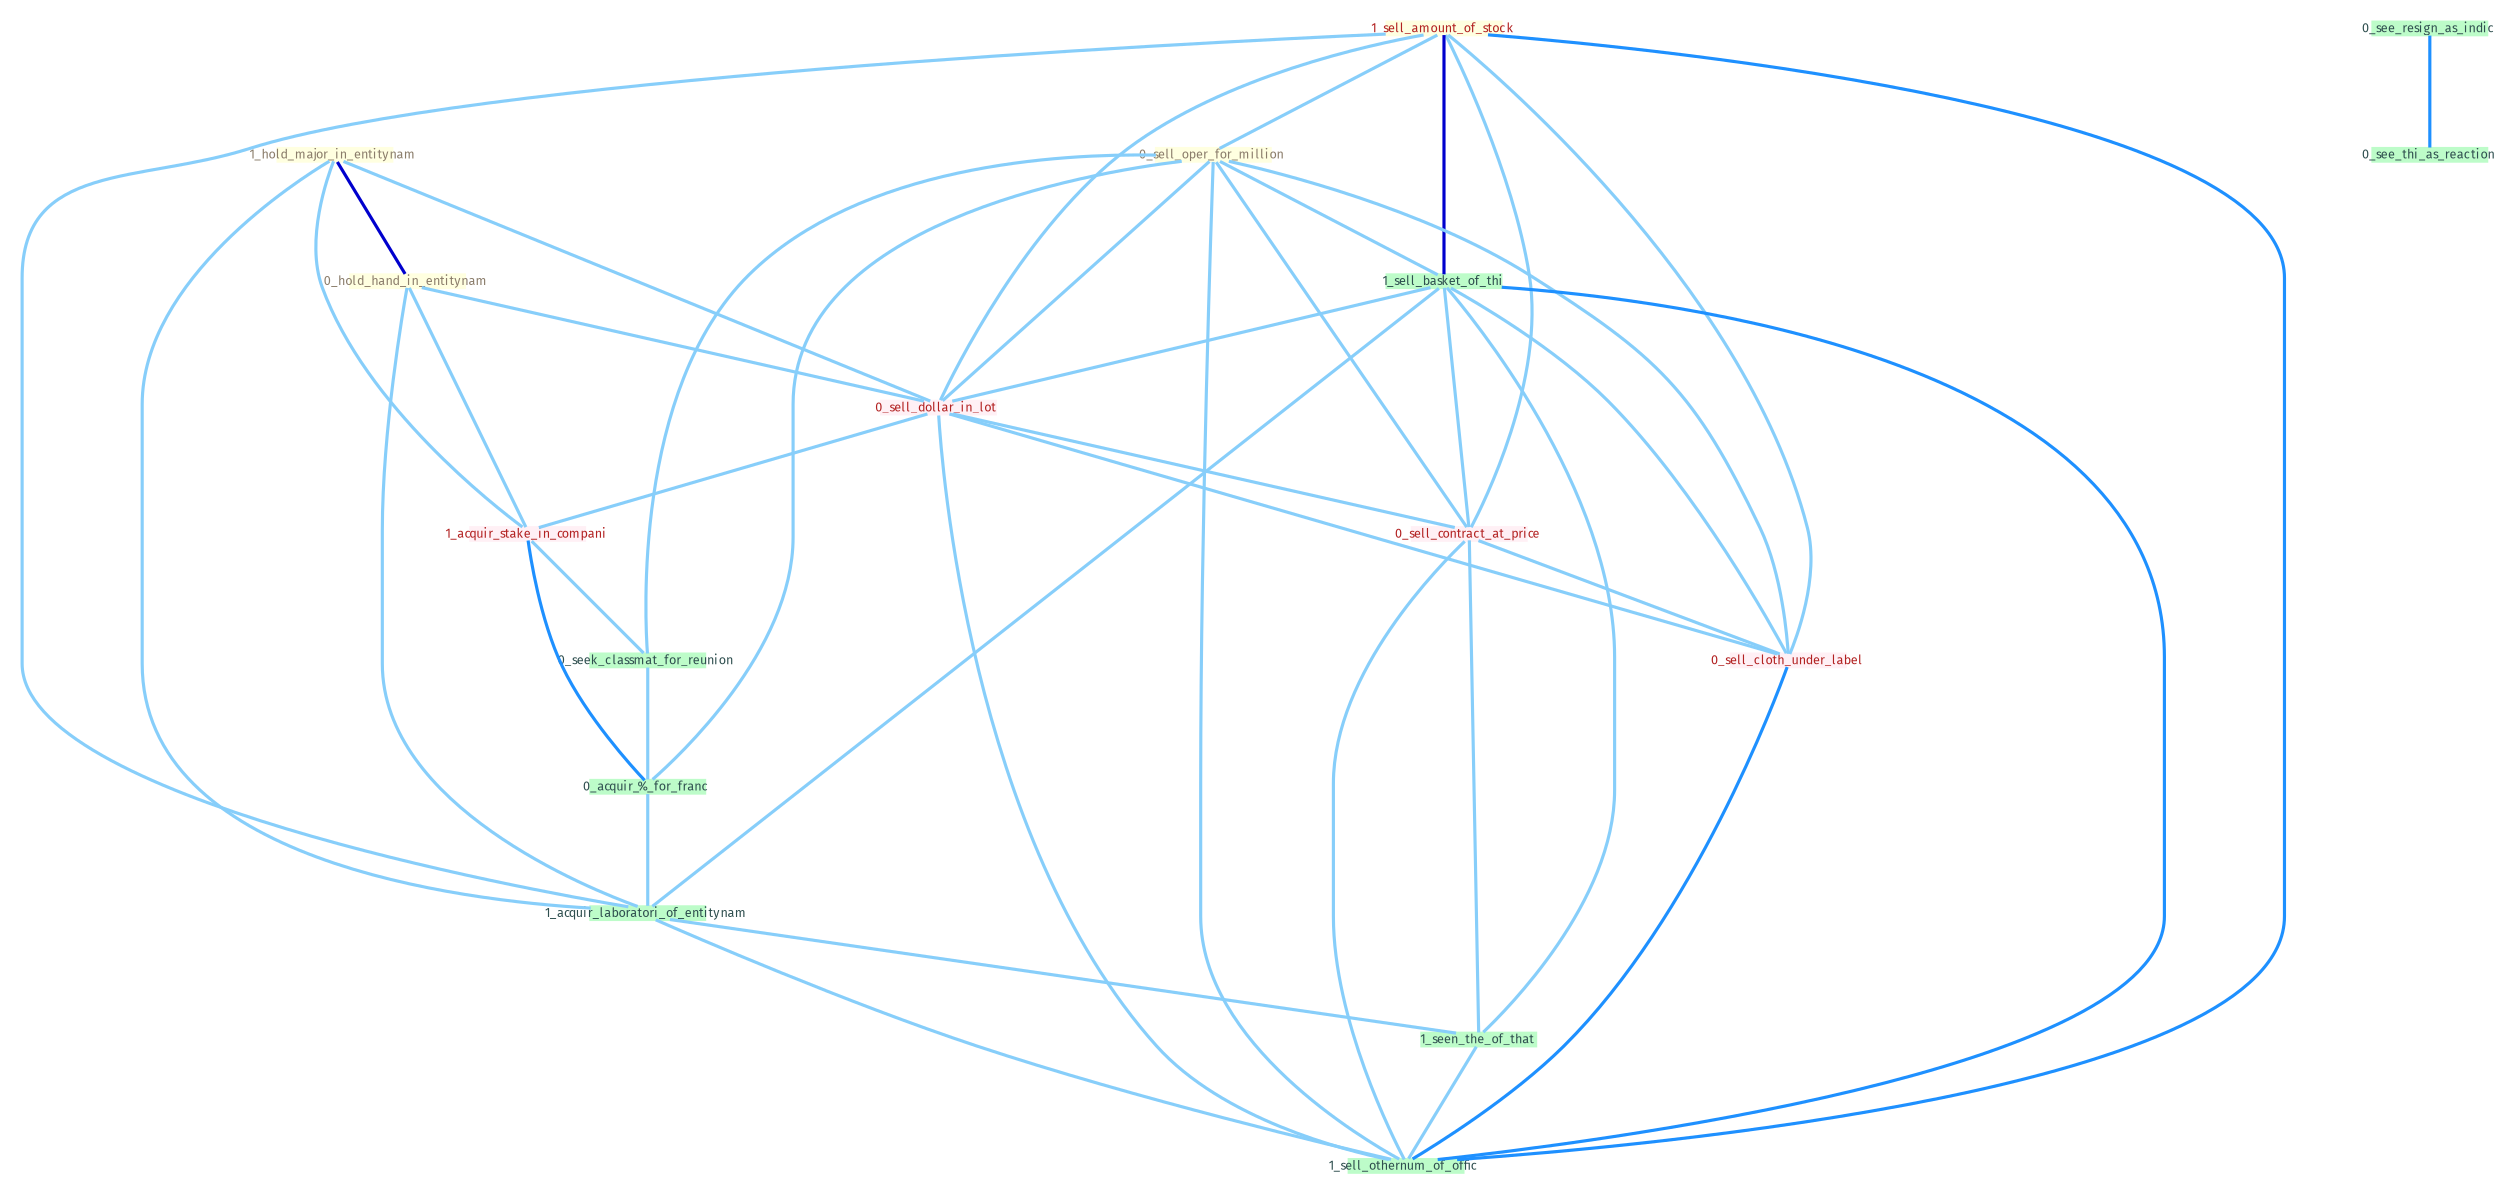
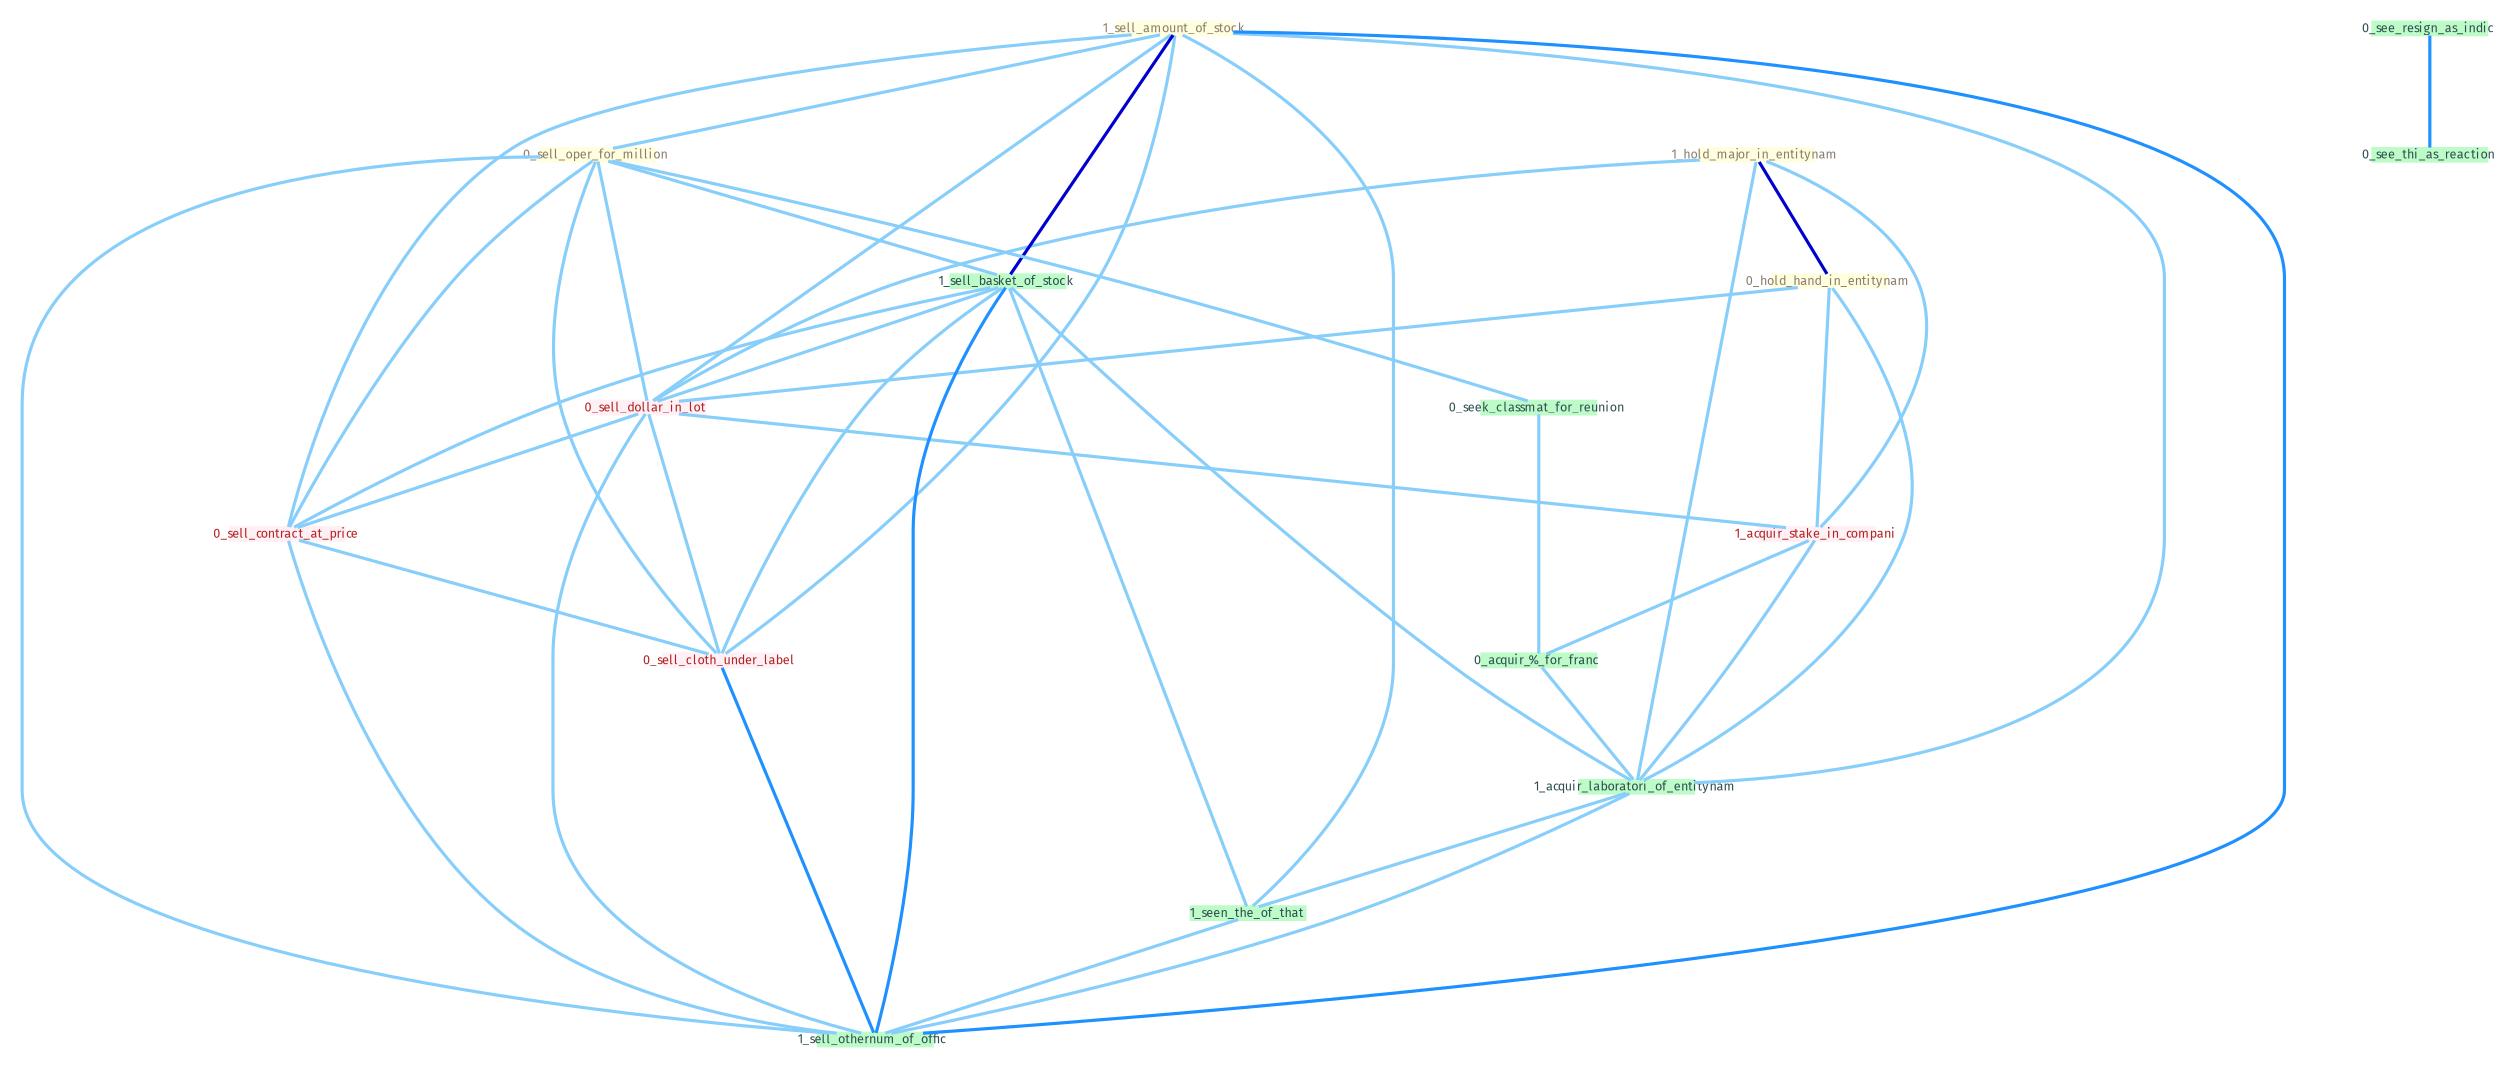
(1444, 28) -> (1175, 28)
(1444, 281) -> (1008, 281)
(817, 326) -> none
(588, 597) -> (1731, 663)
(565, 671) -> (1697, 589)
(1474, 786) -> (1393, 446)
